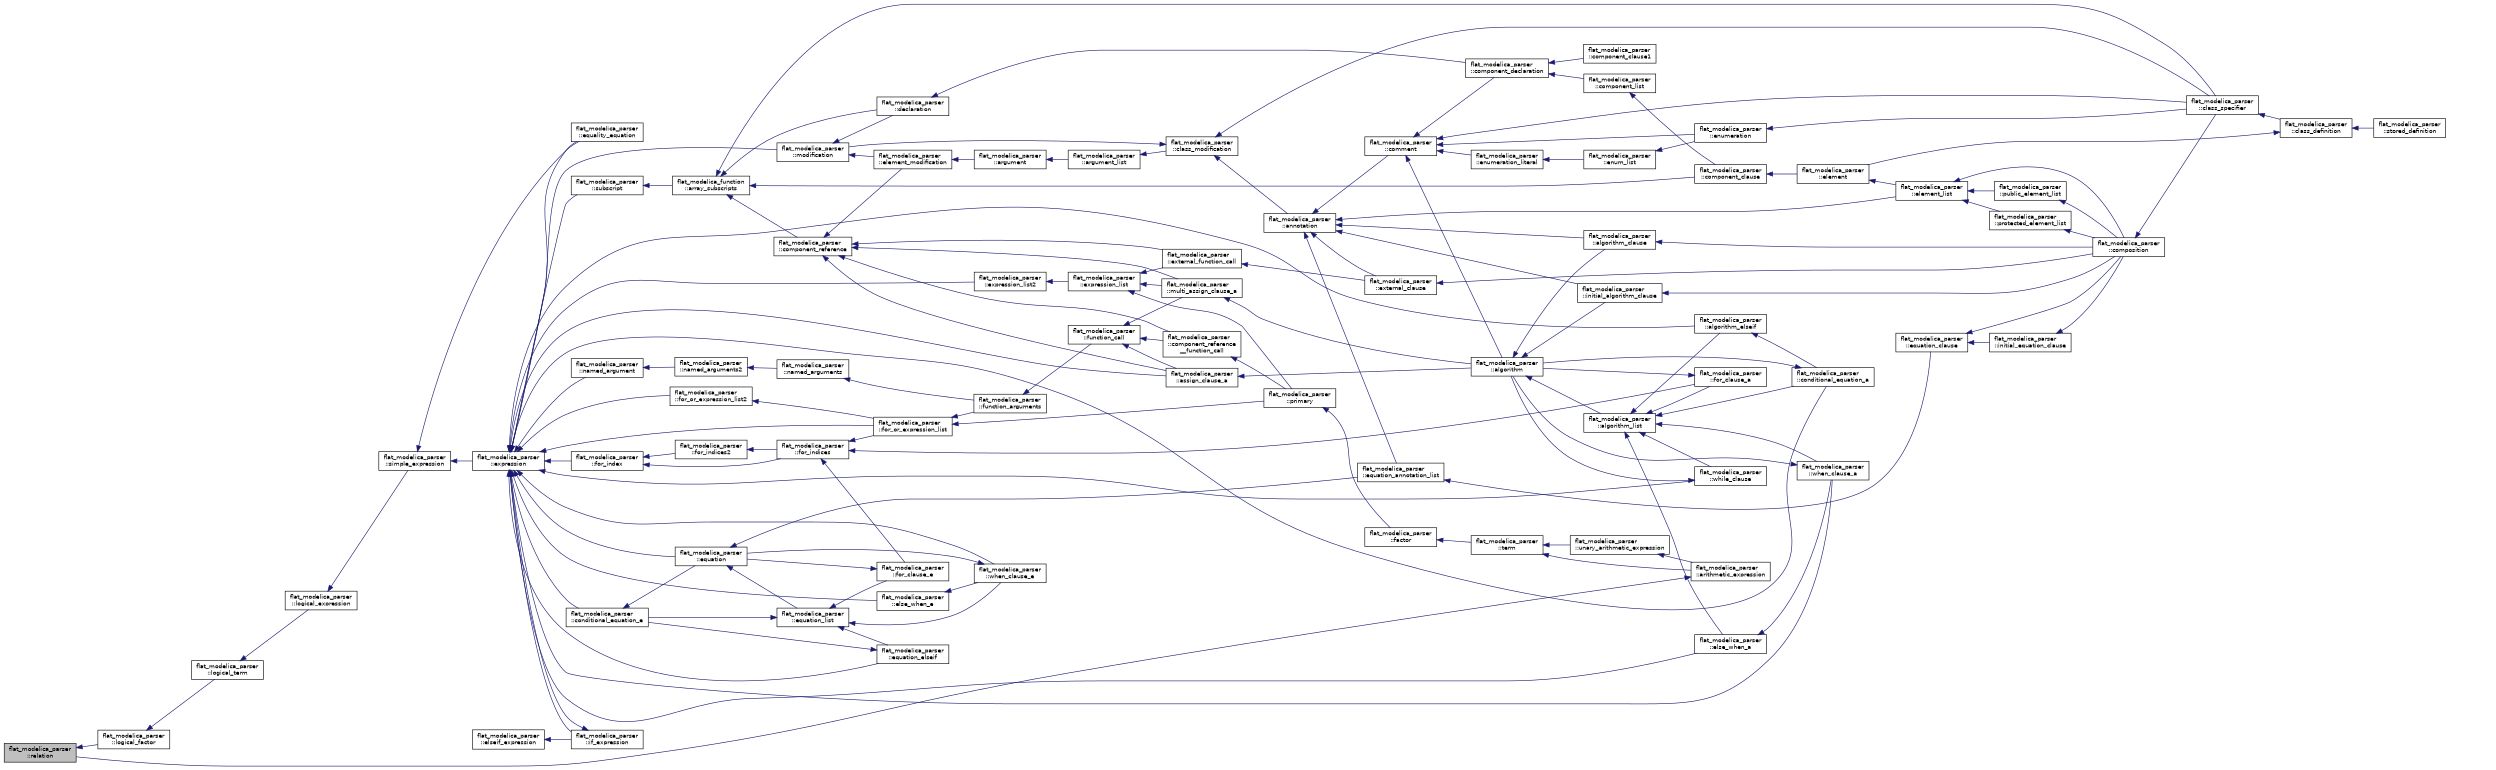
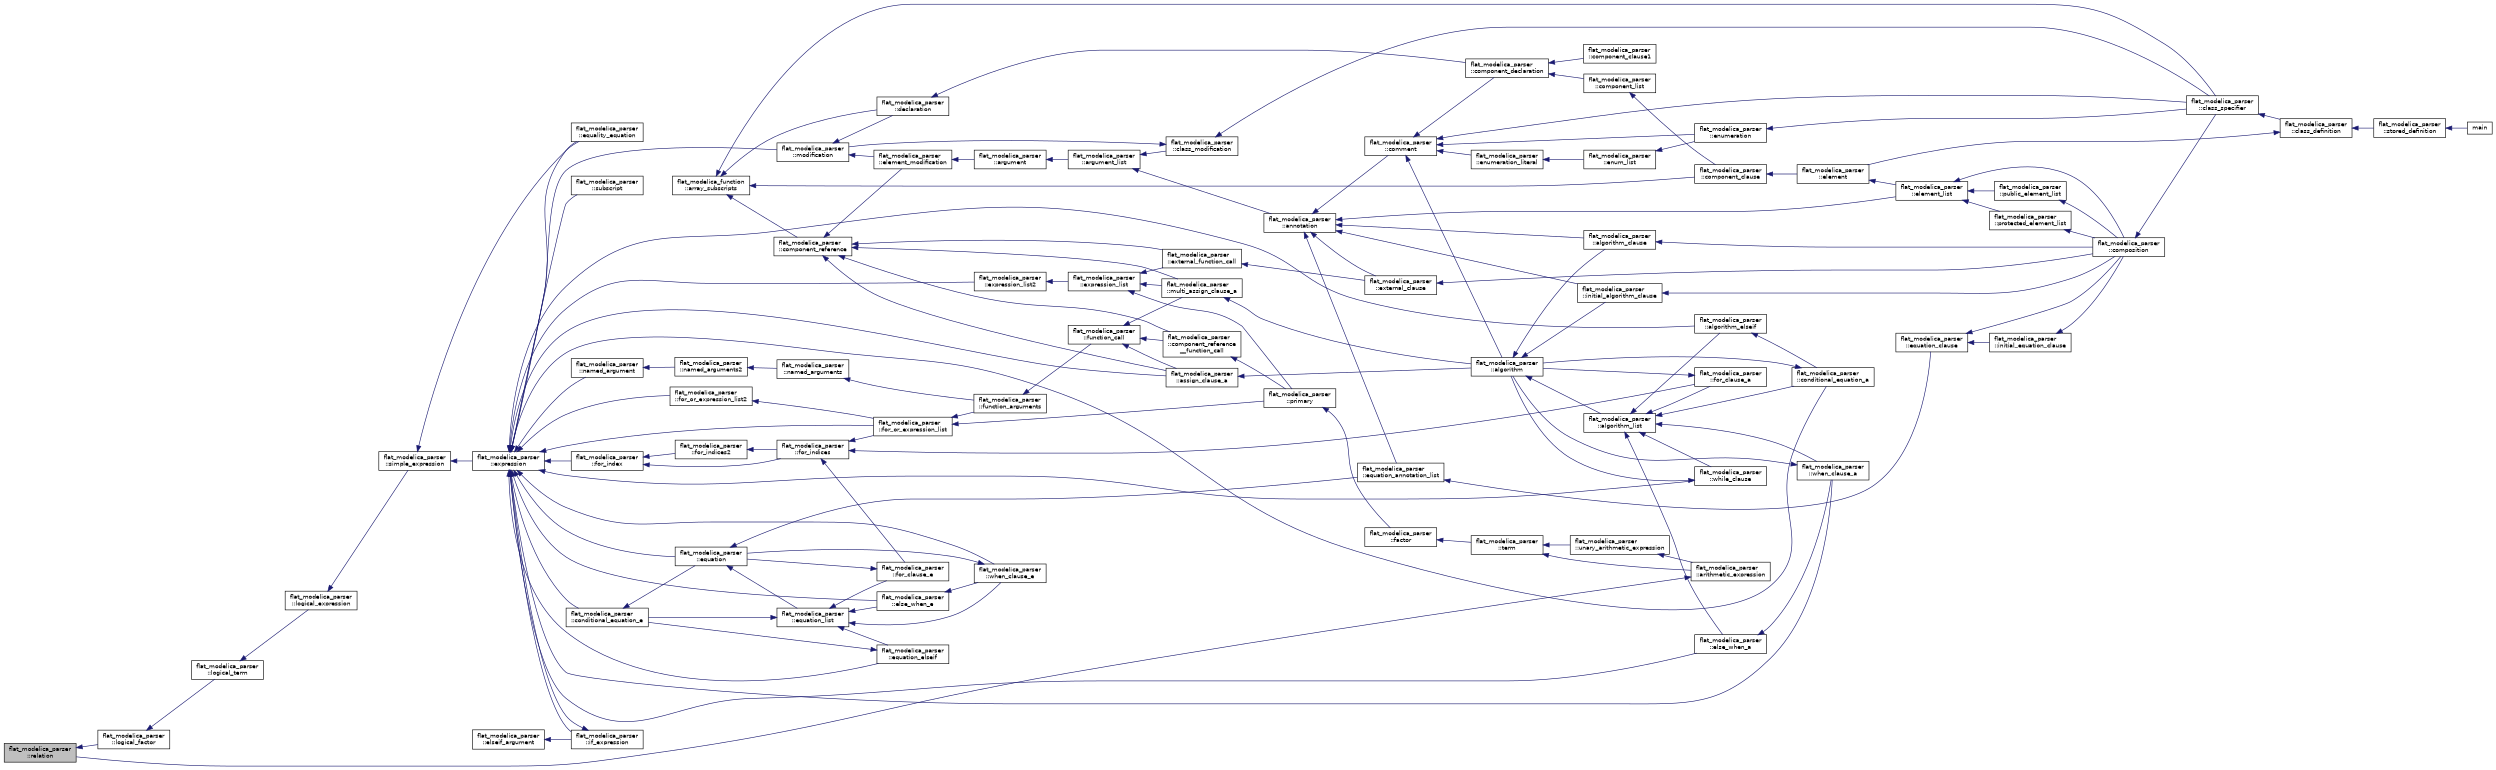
none -> (2480, 128)
(1248, 182) -> (1205, 192)
(661, 185) -> none
none -> (866, 609)
(508, 740) -> (508, 740)
